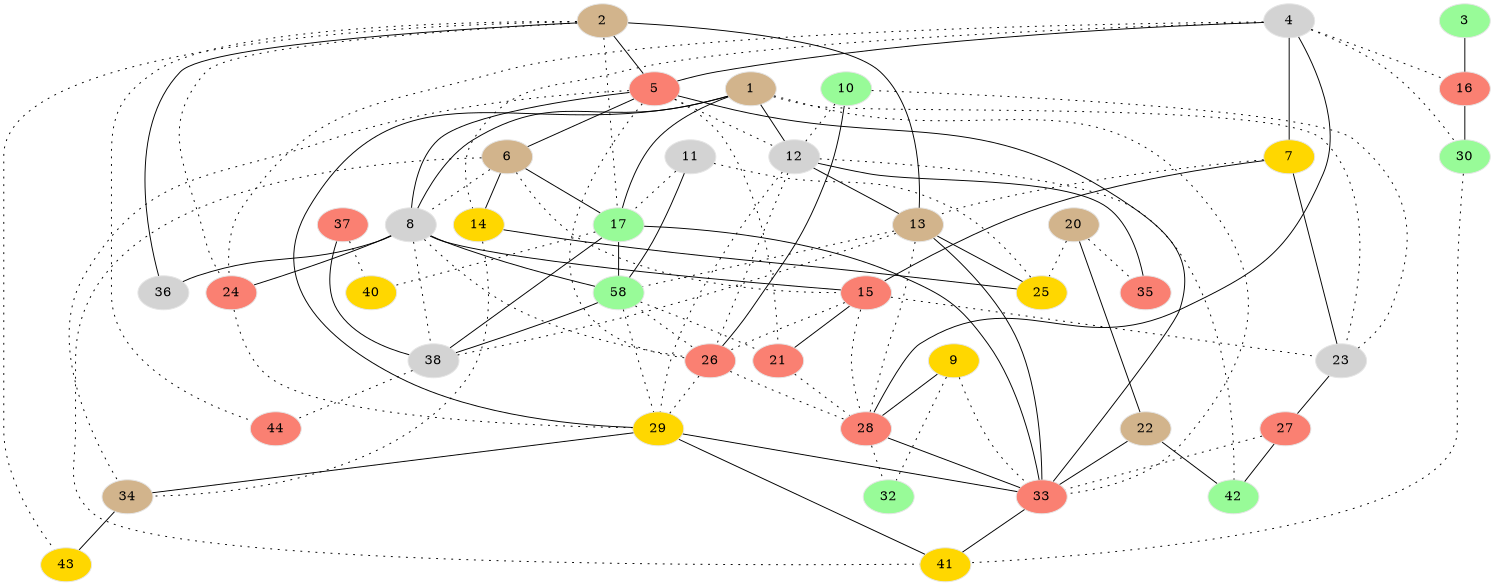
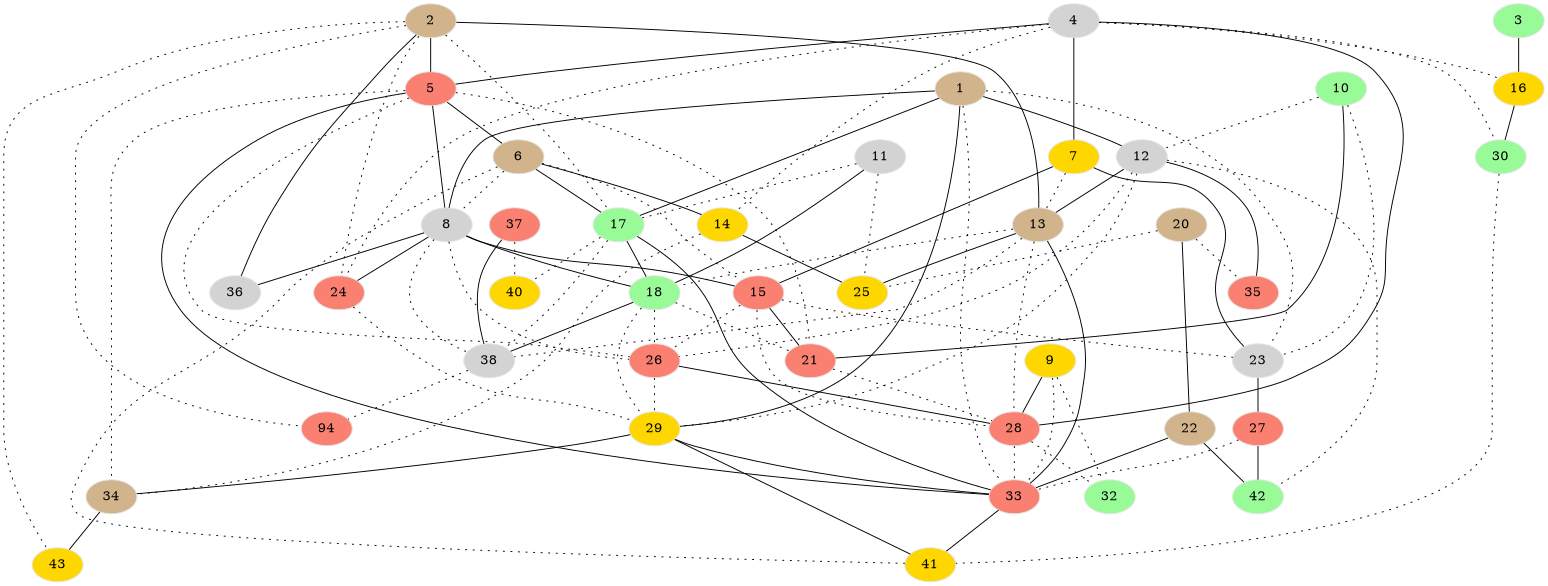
(1465, 89) -> (1519, 89)
(724, 123) -> none
(801, 234) -> (1171, 329)
(526, 293) -> (560, 298)
(619, 293) -> (654, 293)
(787, 396) -> (835, 395)
(276, 429) -> (327, 429)
(954, 463) -> (1014, 463)
